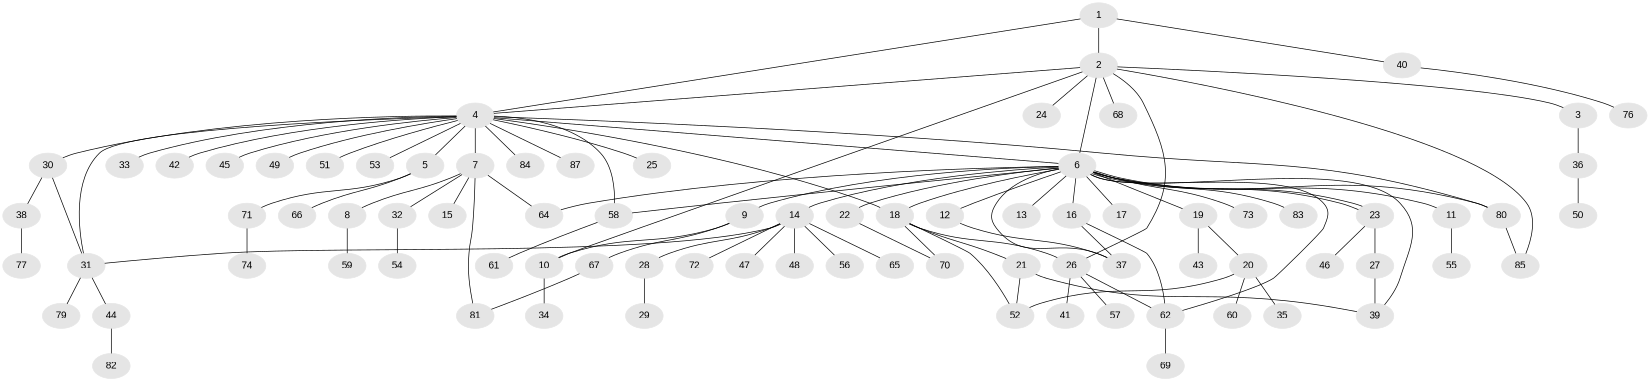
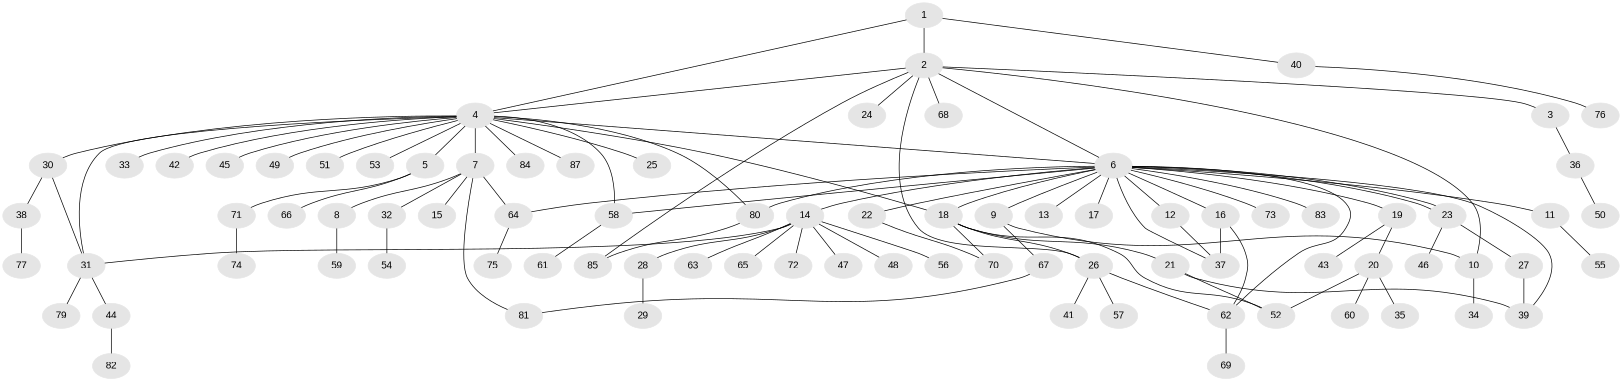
none -> (493, 266)
none -> (693, 266)
